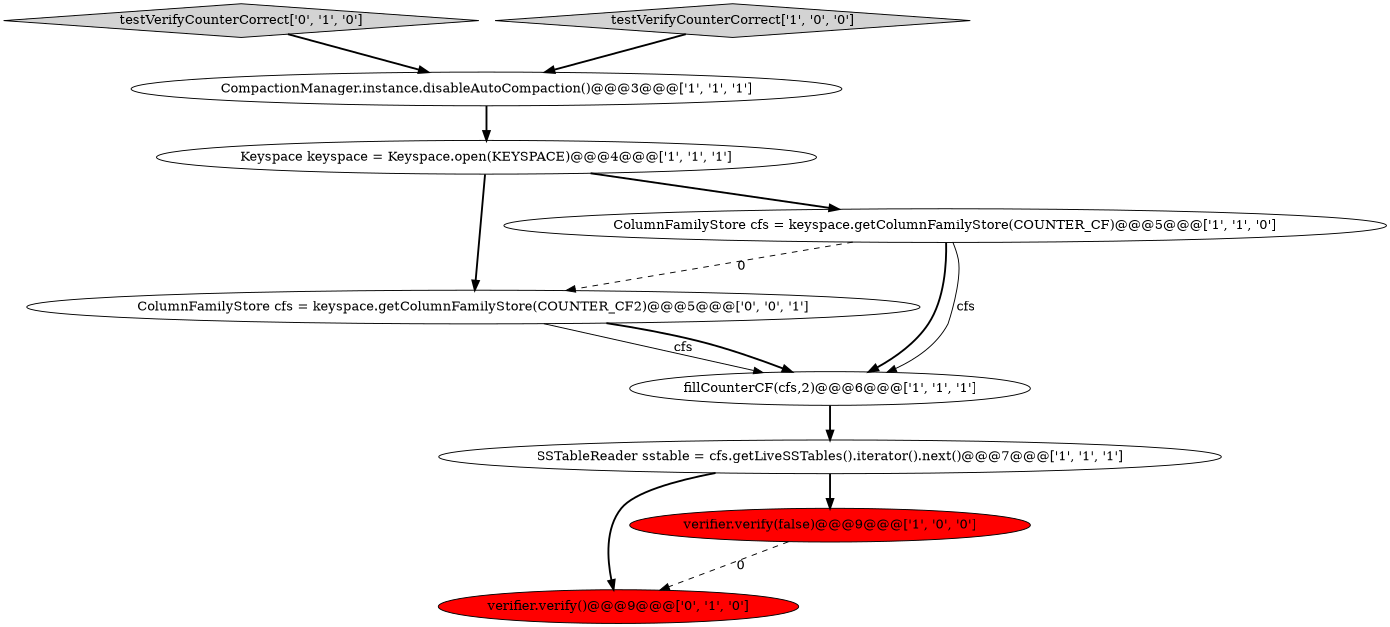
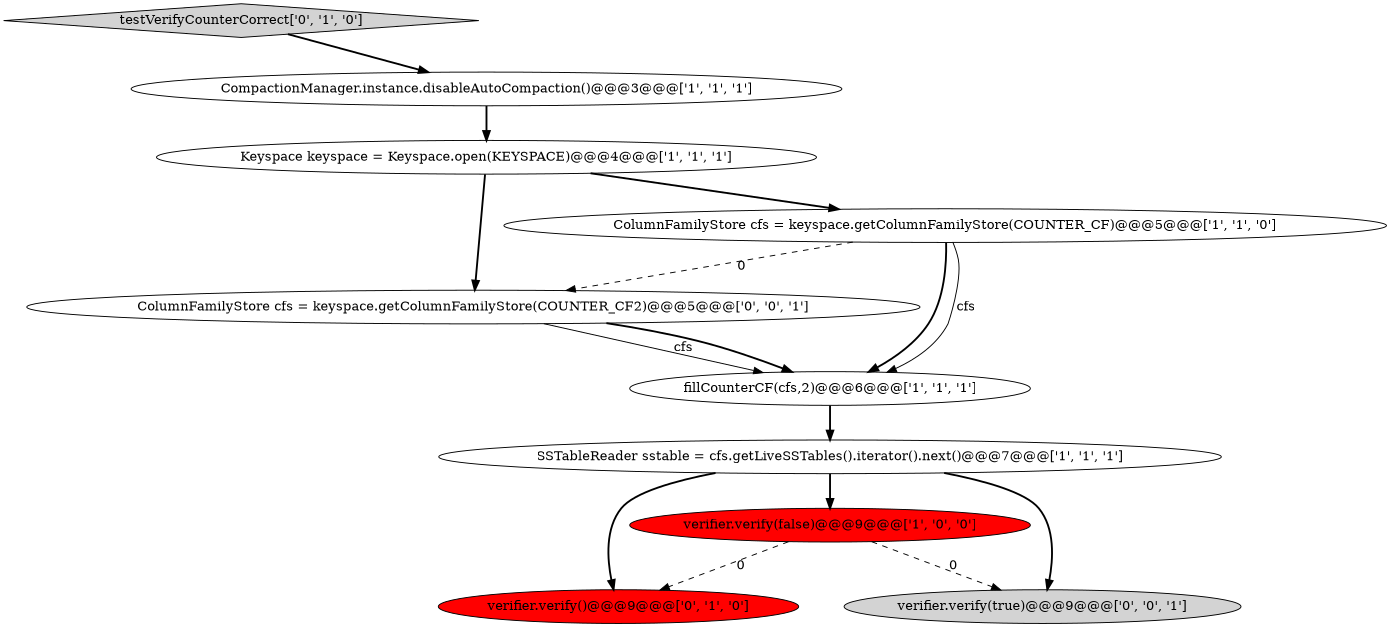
(733, 21) -> none
none -> (1043, 607)
